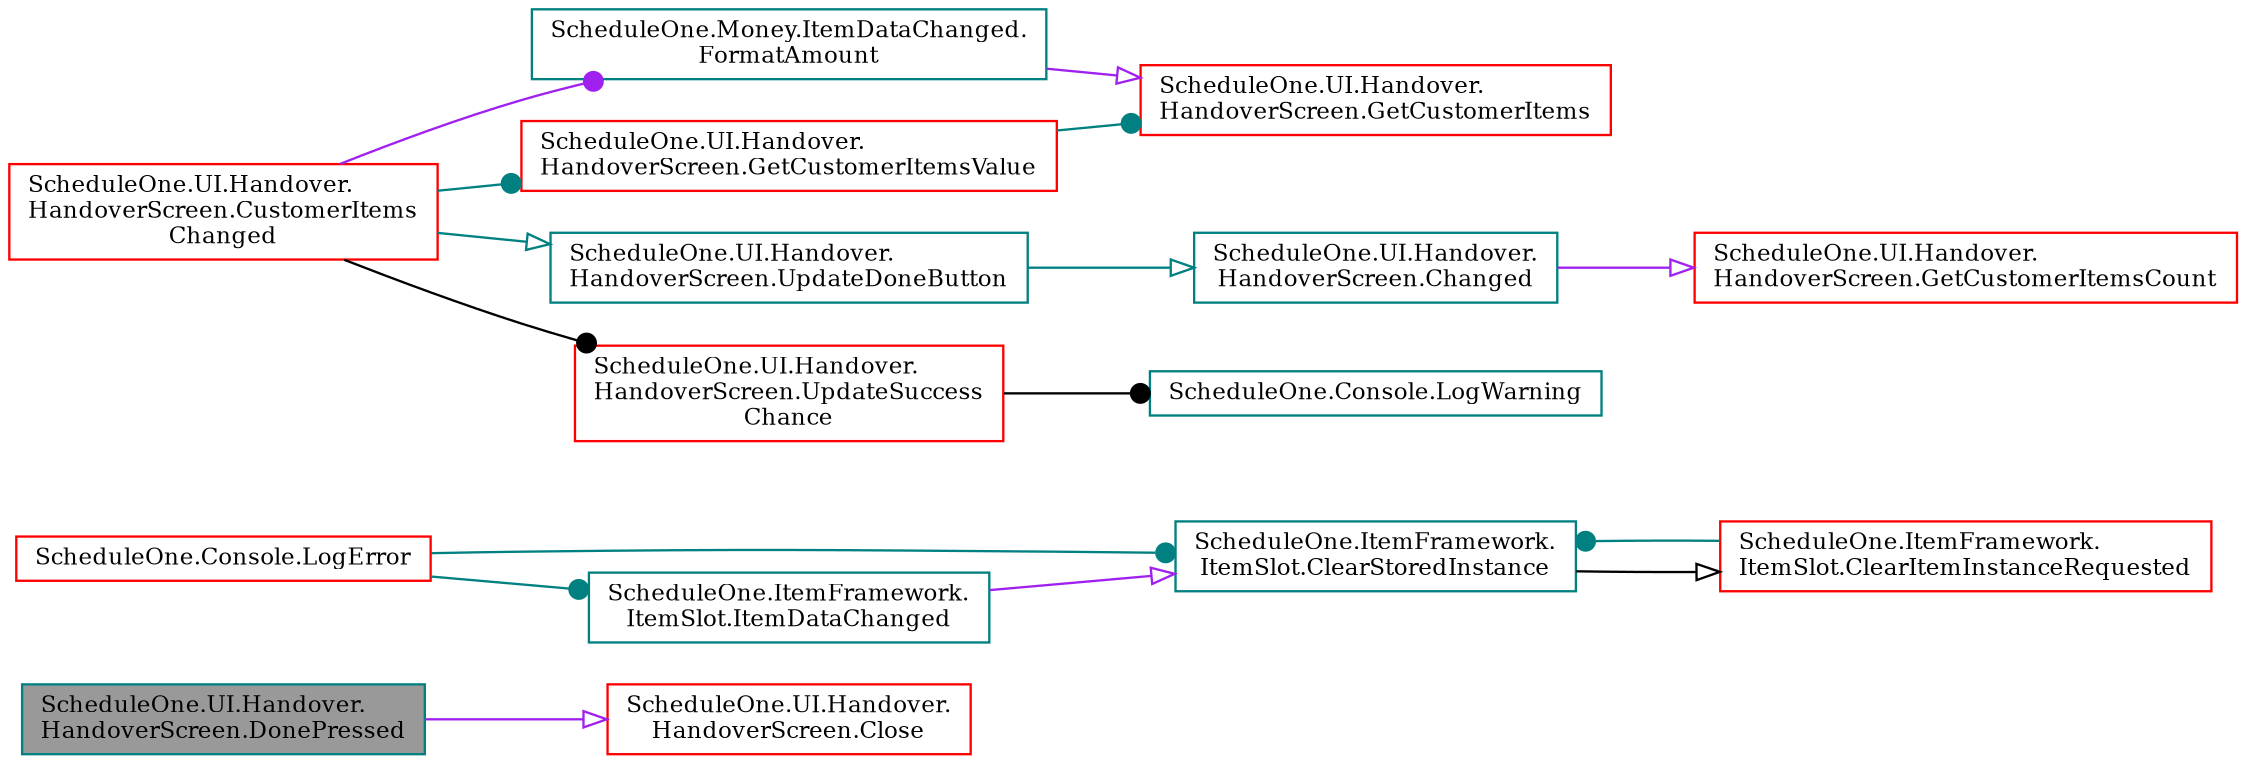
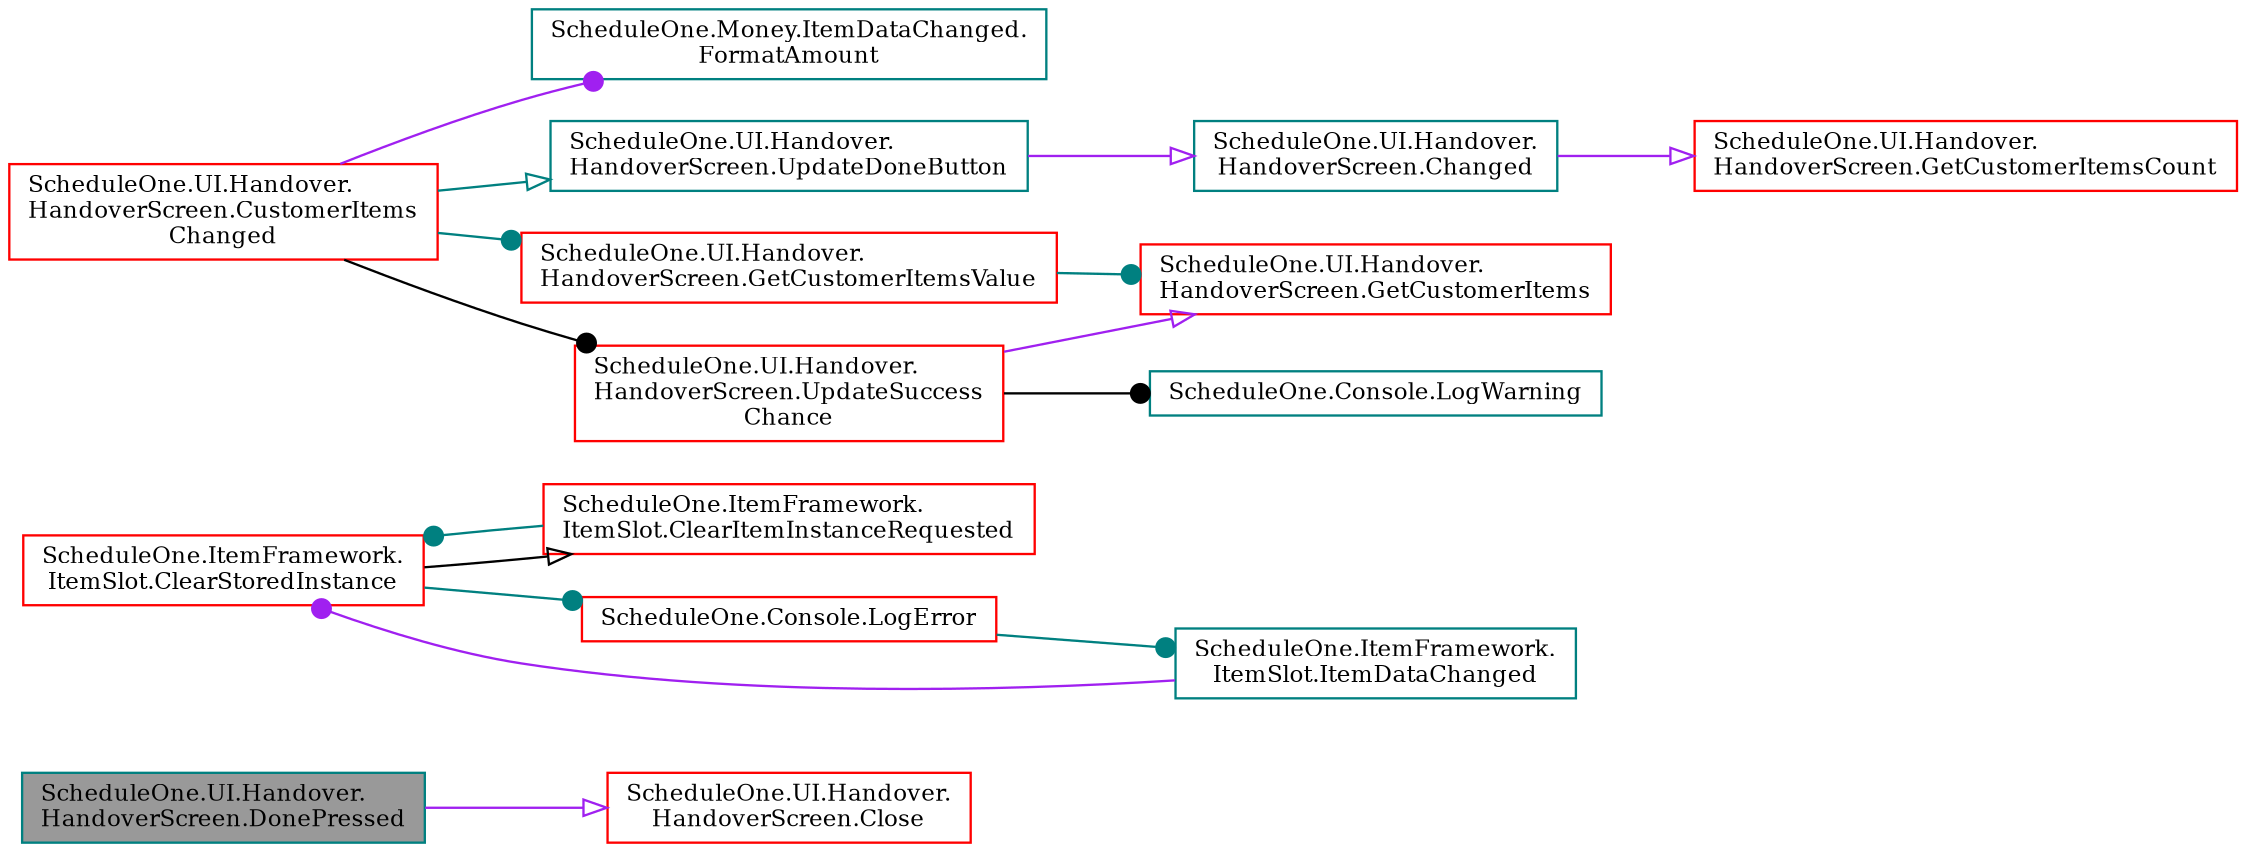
(1082, 72) -> (1088, 335)
(1099, 268) -> (1099, 156)
(793, 550) -> (494, 594)
(1376, 556) -> (223, 570)
(1071, 583) -> (749, 685)
